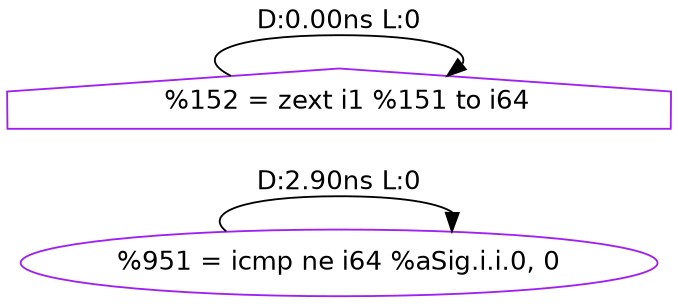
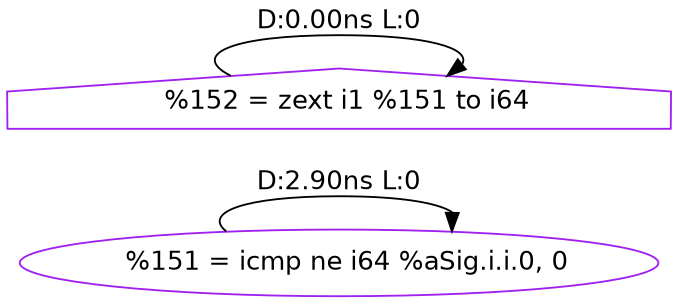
(339, 263) -> (339, 263)
